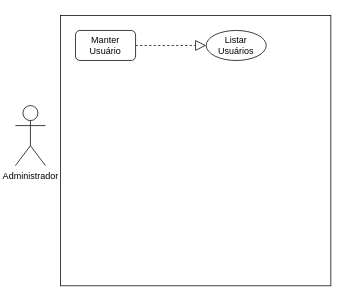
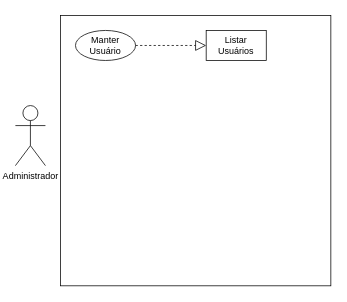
(105, 45) -> (105, 45)
(236, 45) -> (236, 45)
